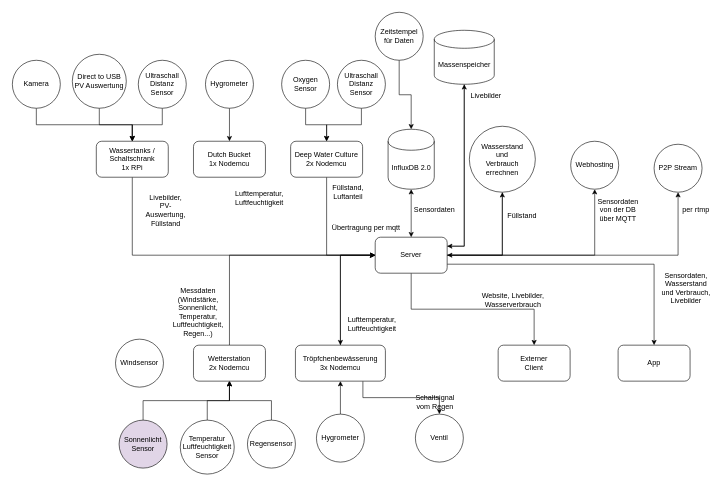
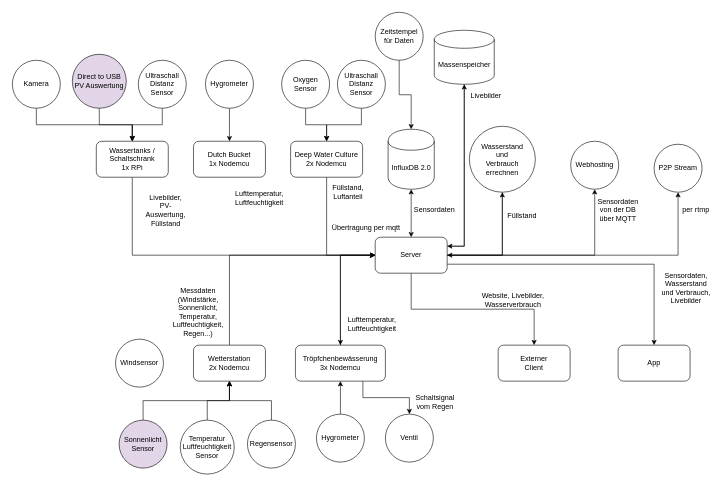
(99, 81) -> (99, 81)
(440, 438) -> (410, 438)
